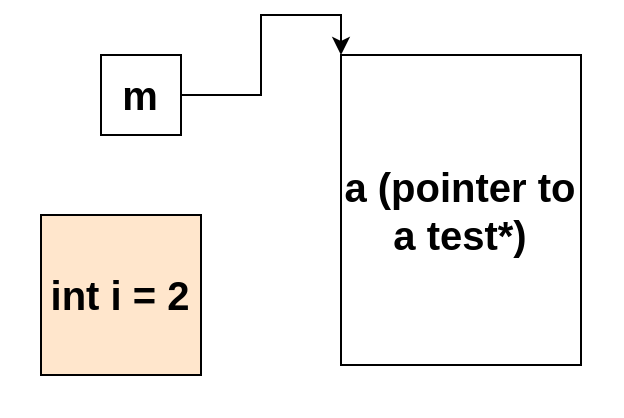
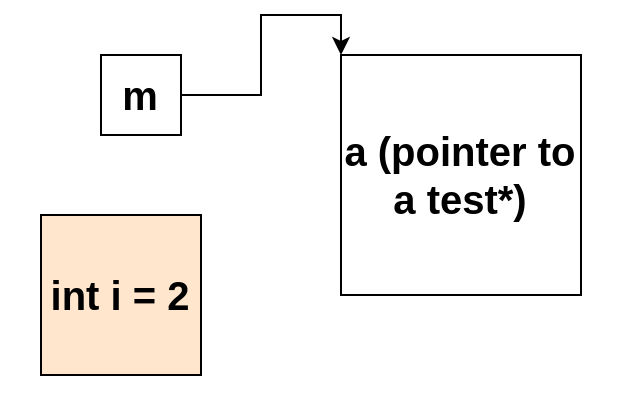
(461, 210) -> (461, 175)
